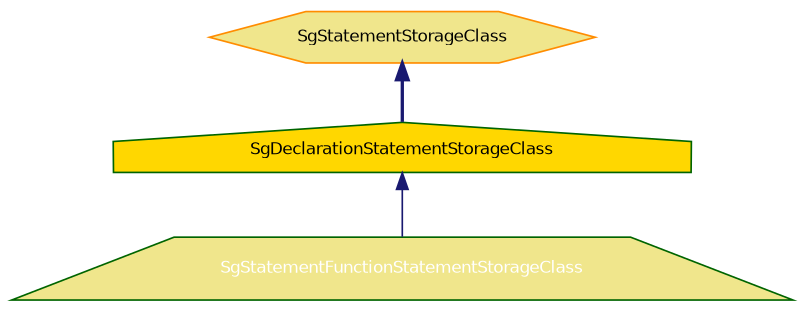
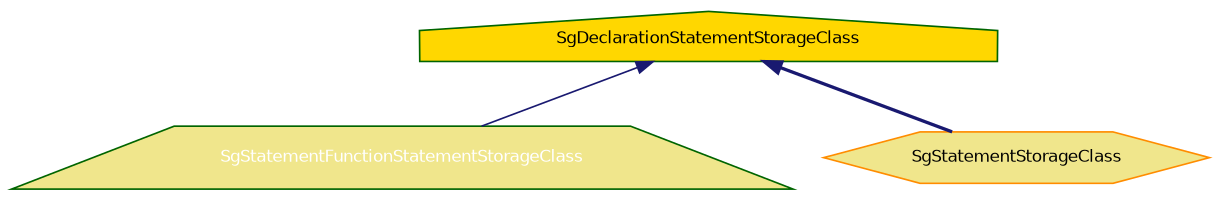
(402, 101) -> (866, 100)
